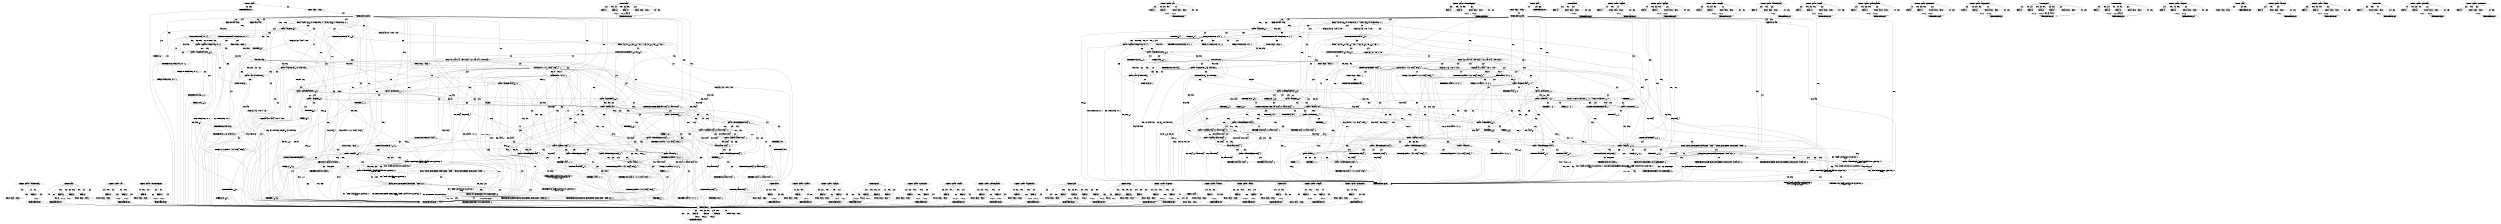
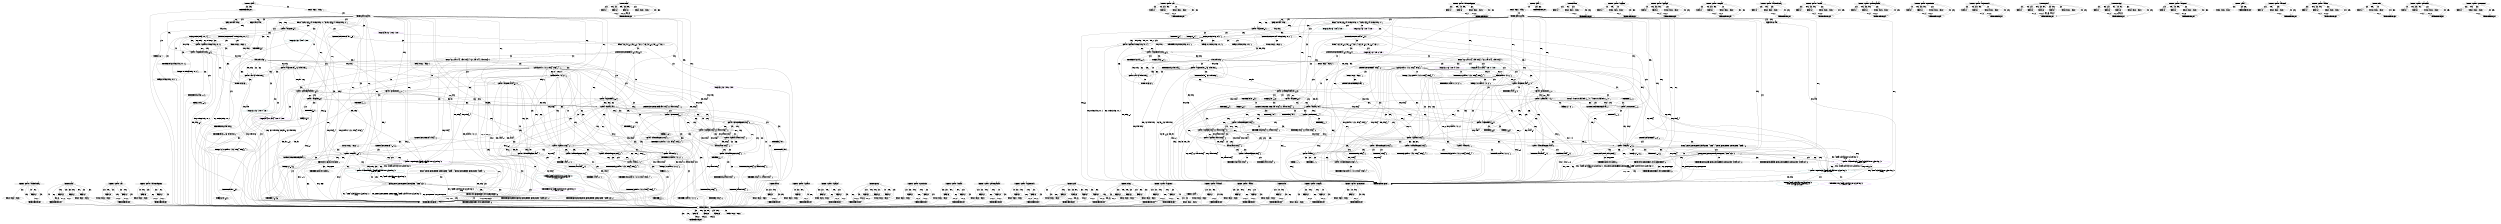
(1549, 107) -> none
